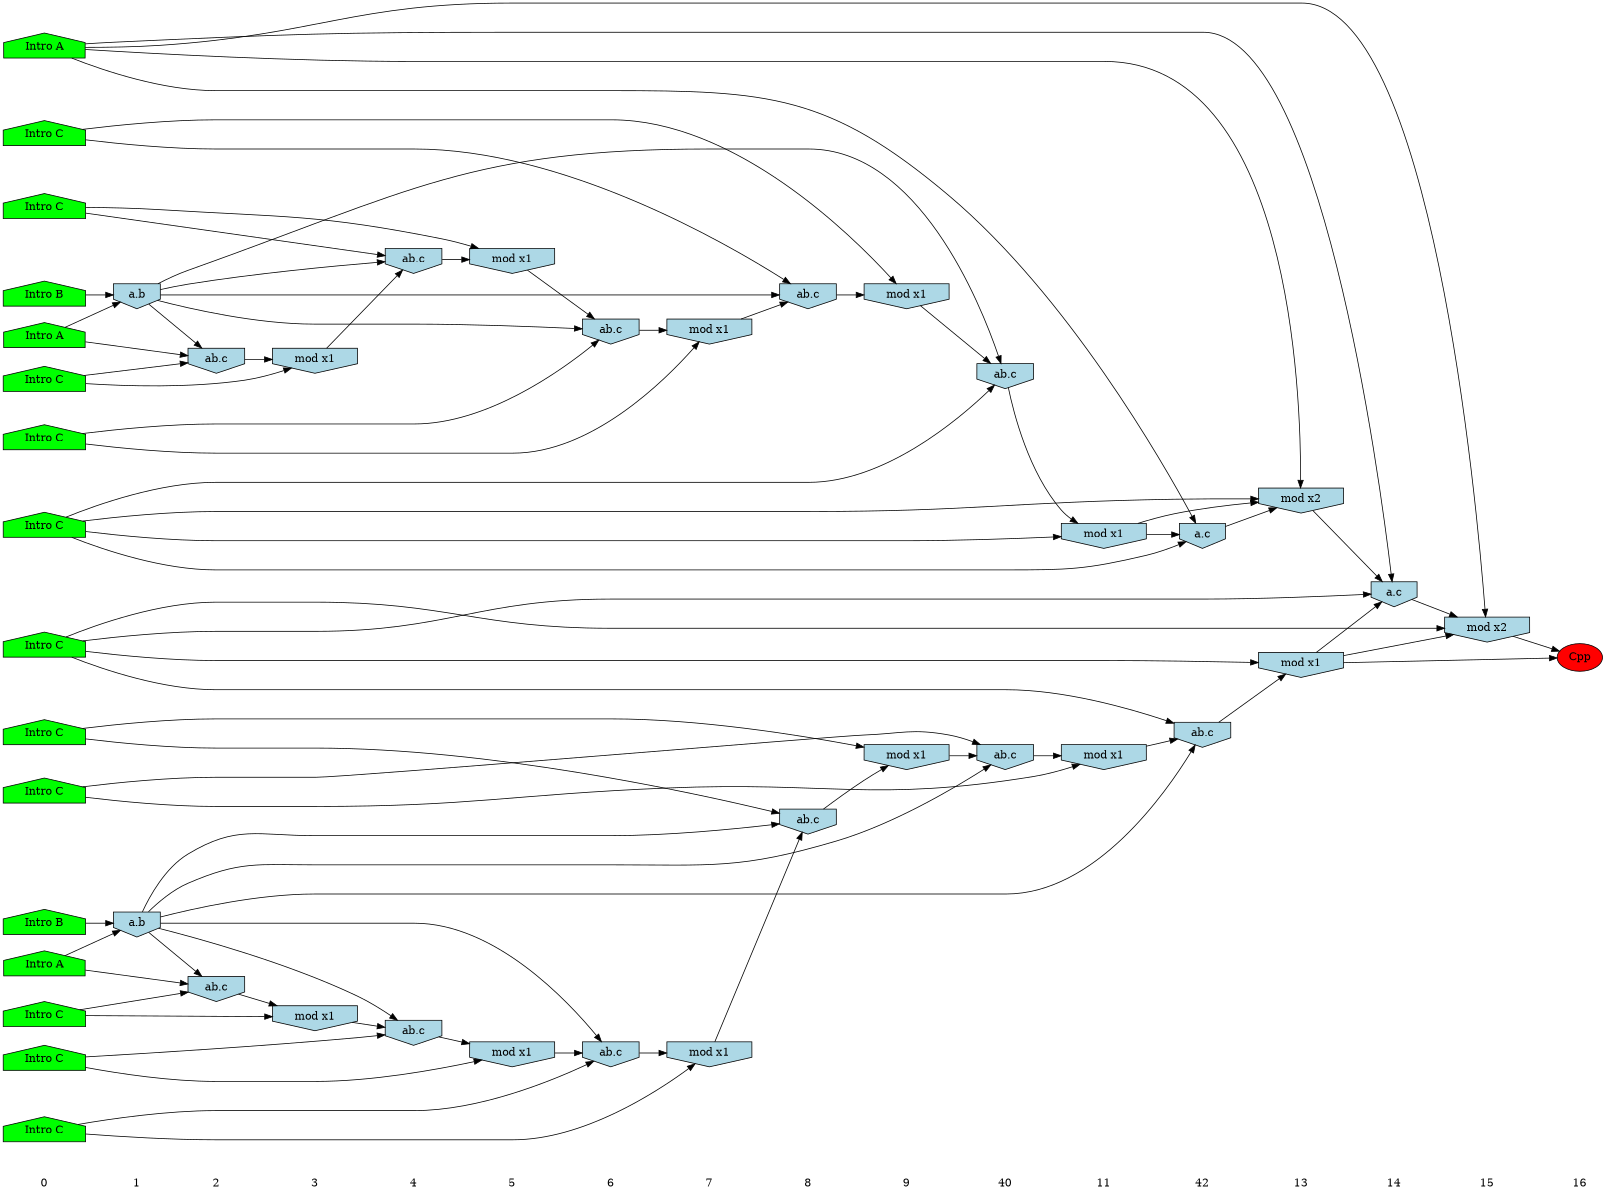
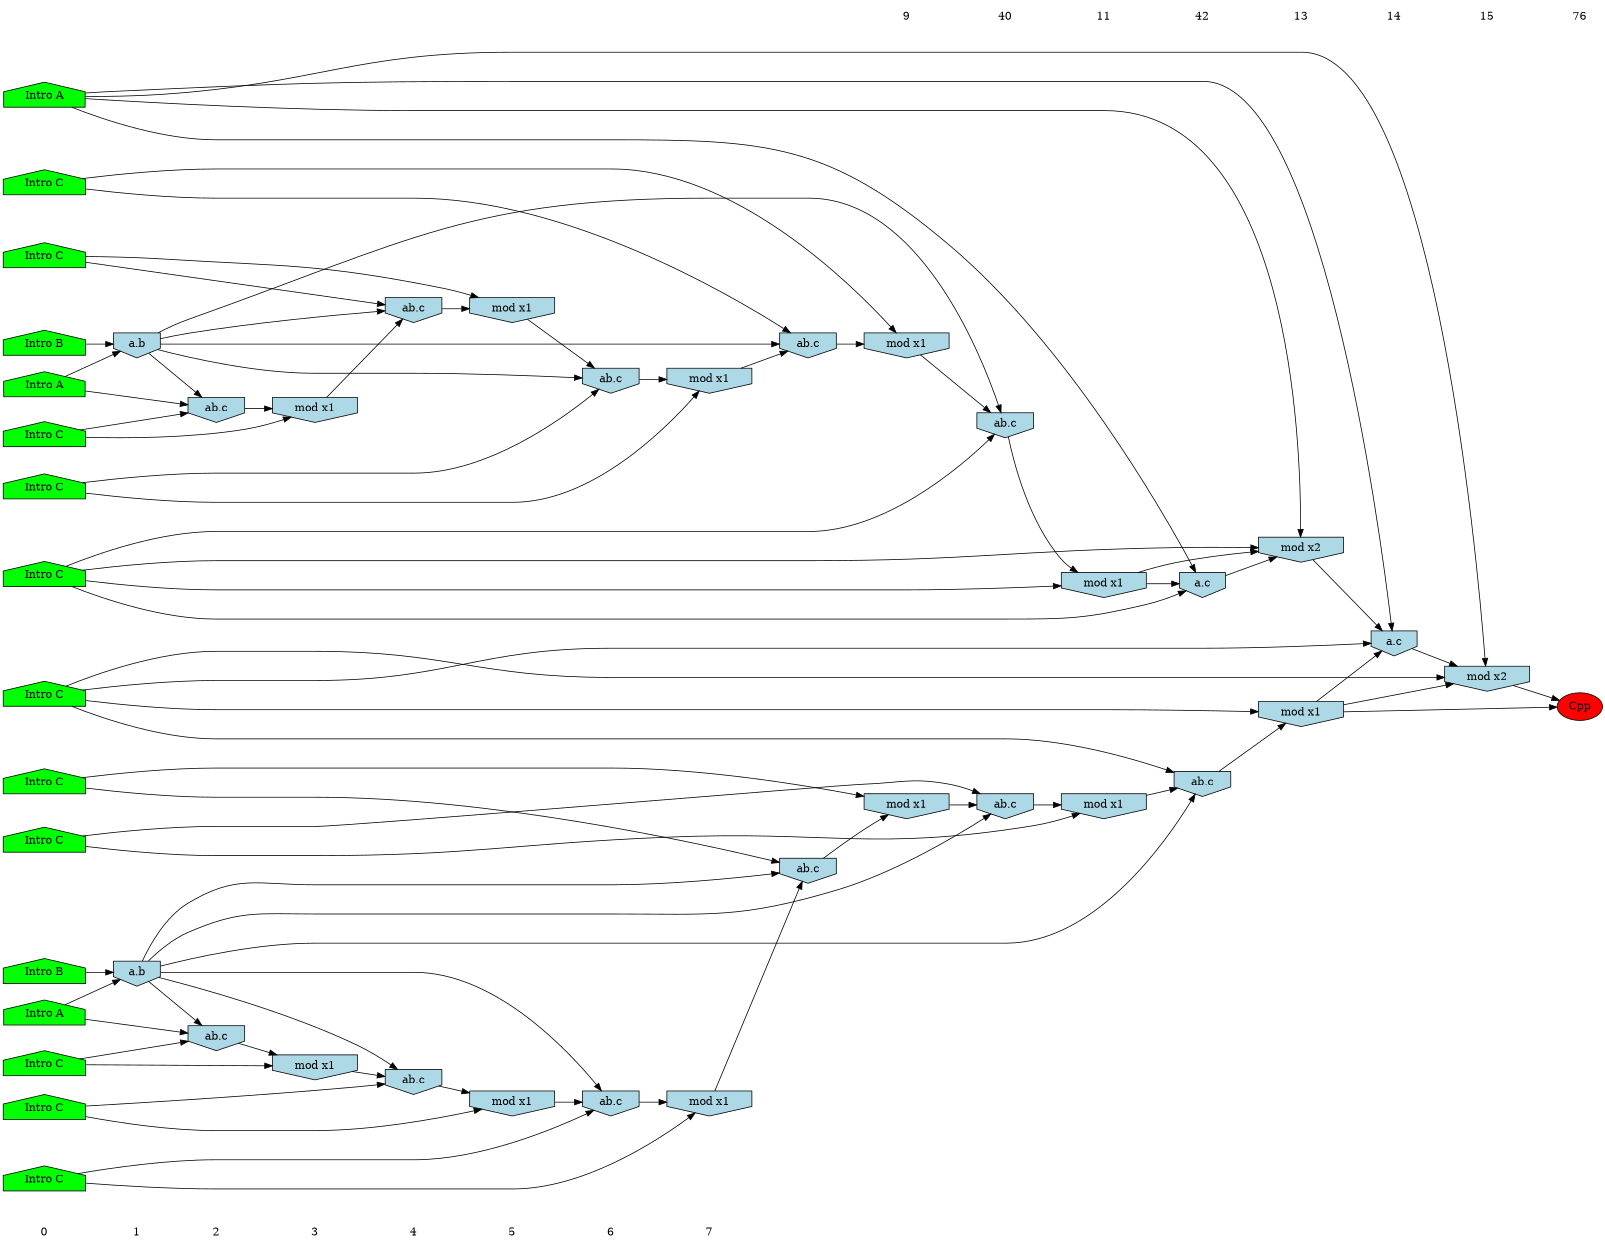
(808, 1184) -> none
(1580, 1184) -> (1580, 17)
